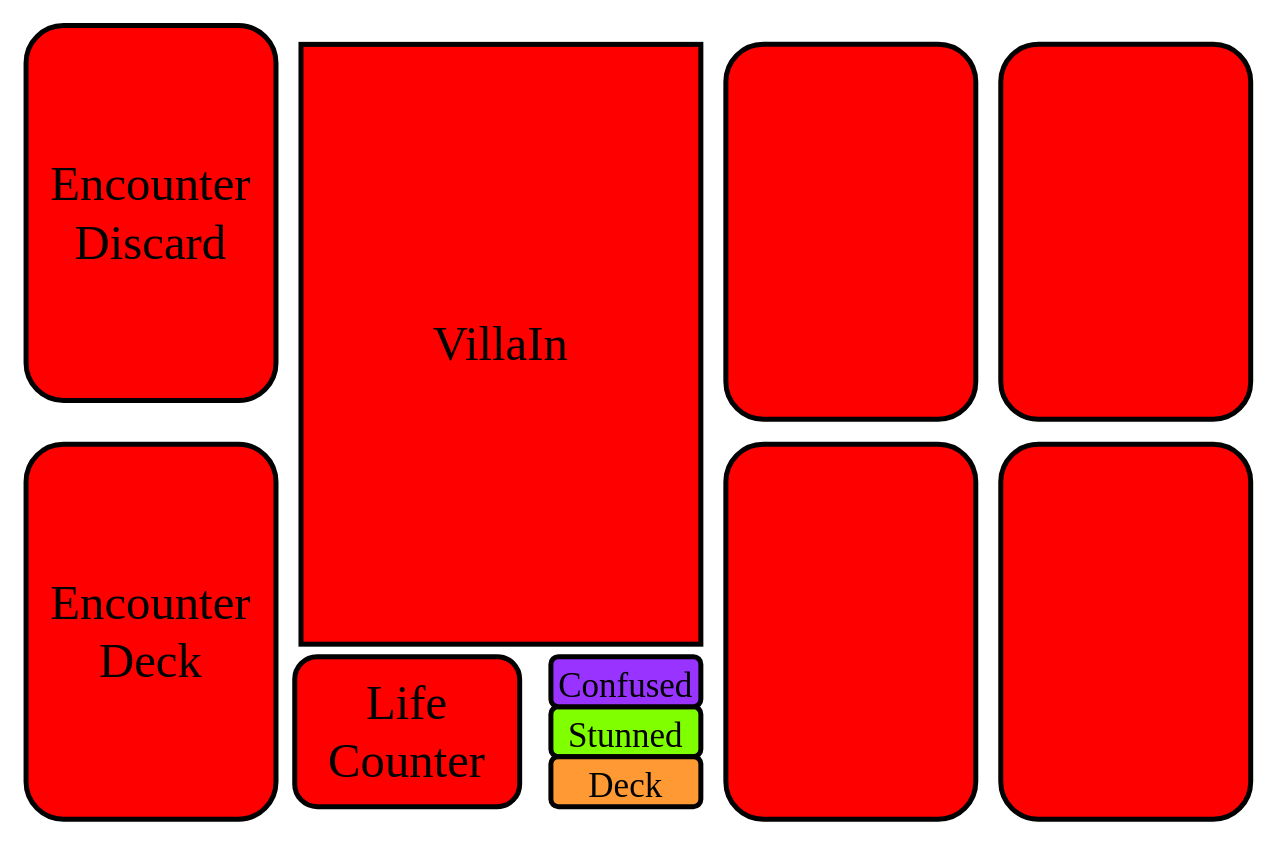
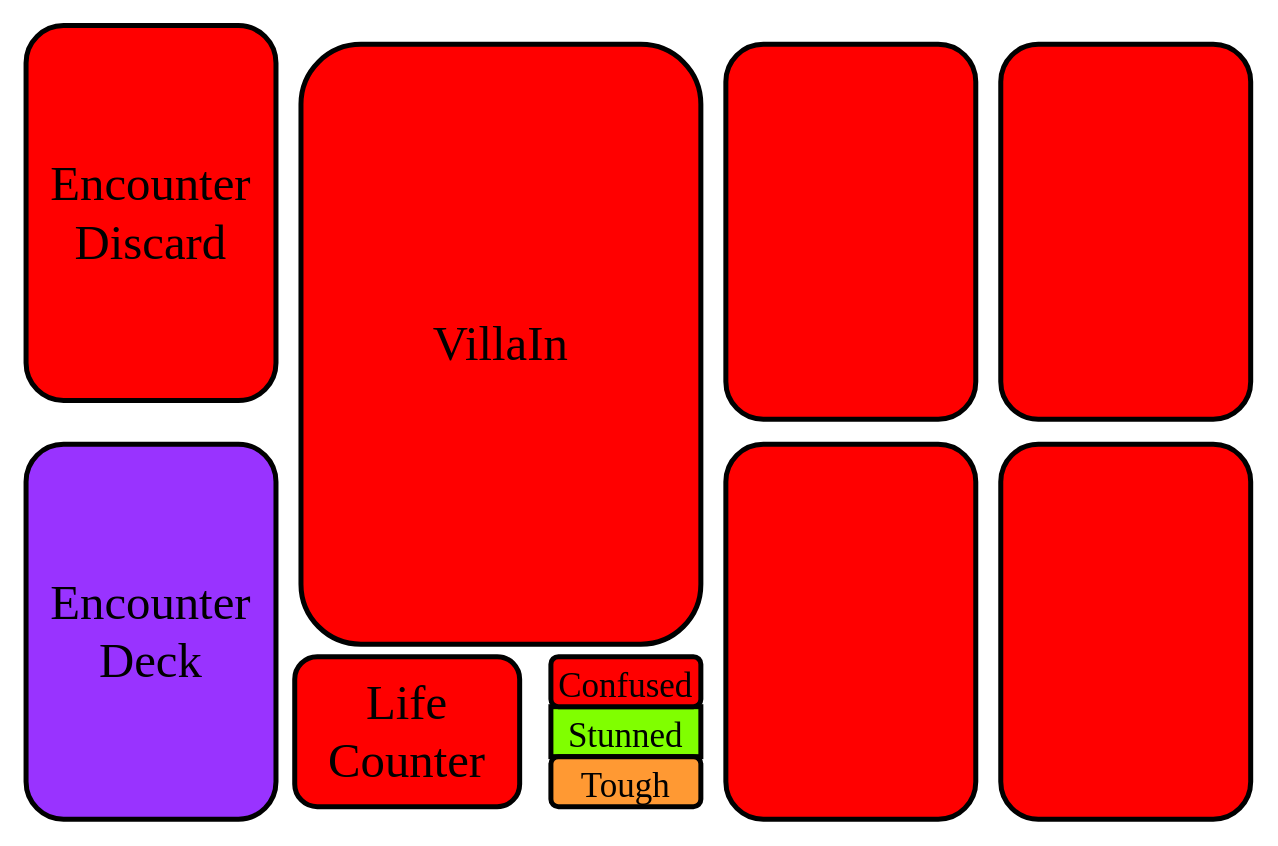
(501, 344) -> (501, 344)
(151, 632) -> (151, 632)
(626, 682) -> (626, 682)
(626, 732) -> (626, 732)
(626, 782) -> (626, 782)
